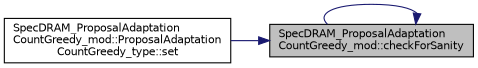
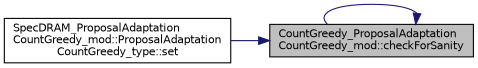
(372, 41) -> (372, 41)
